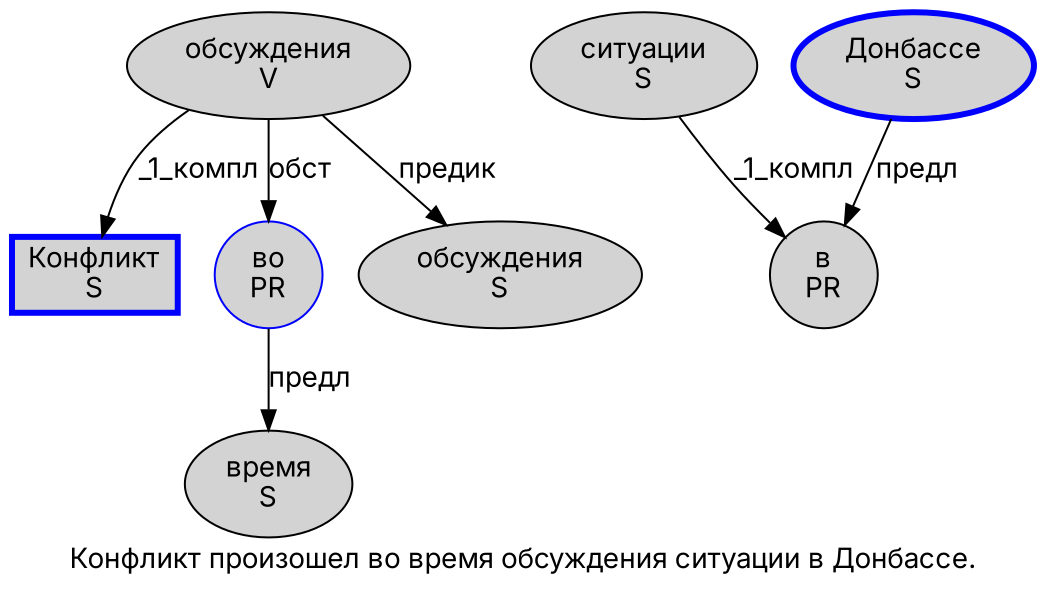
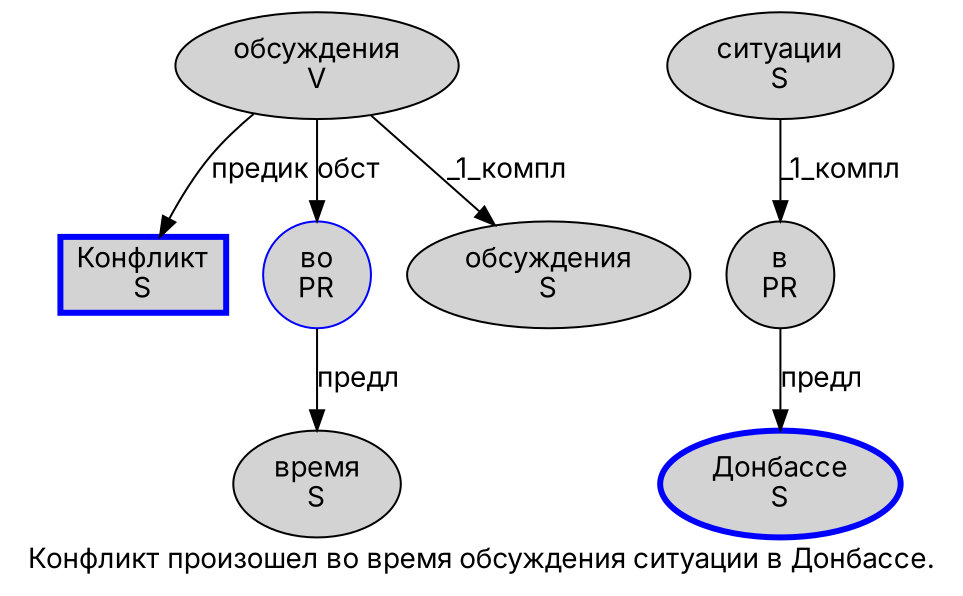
(872, 163) -> (780, 369)
(200, 170) -> (260, 170)
(447, 170) -> (508, 170)
